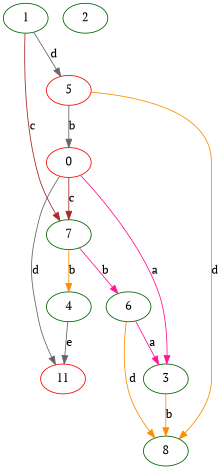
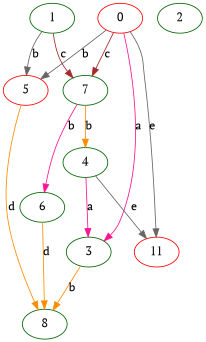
(54, 54) -> (36, 54)
(69, 122) -> (77, 52)
(36, 271) -> (152, 126)
(145, 339) -> (87, 203)
